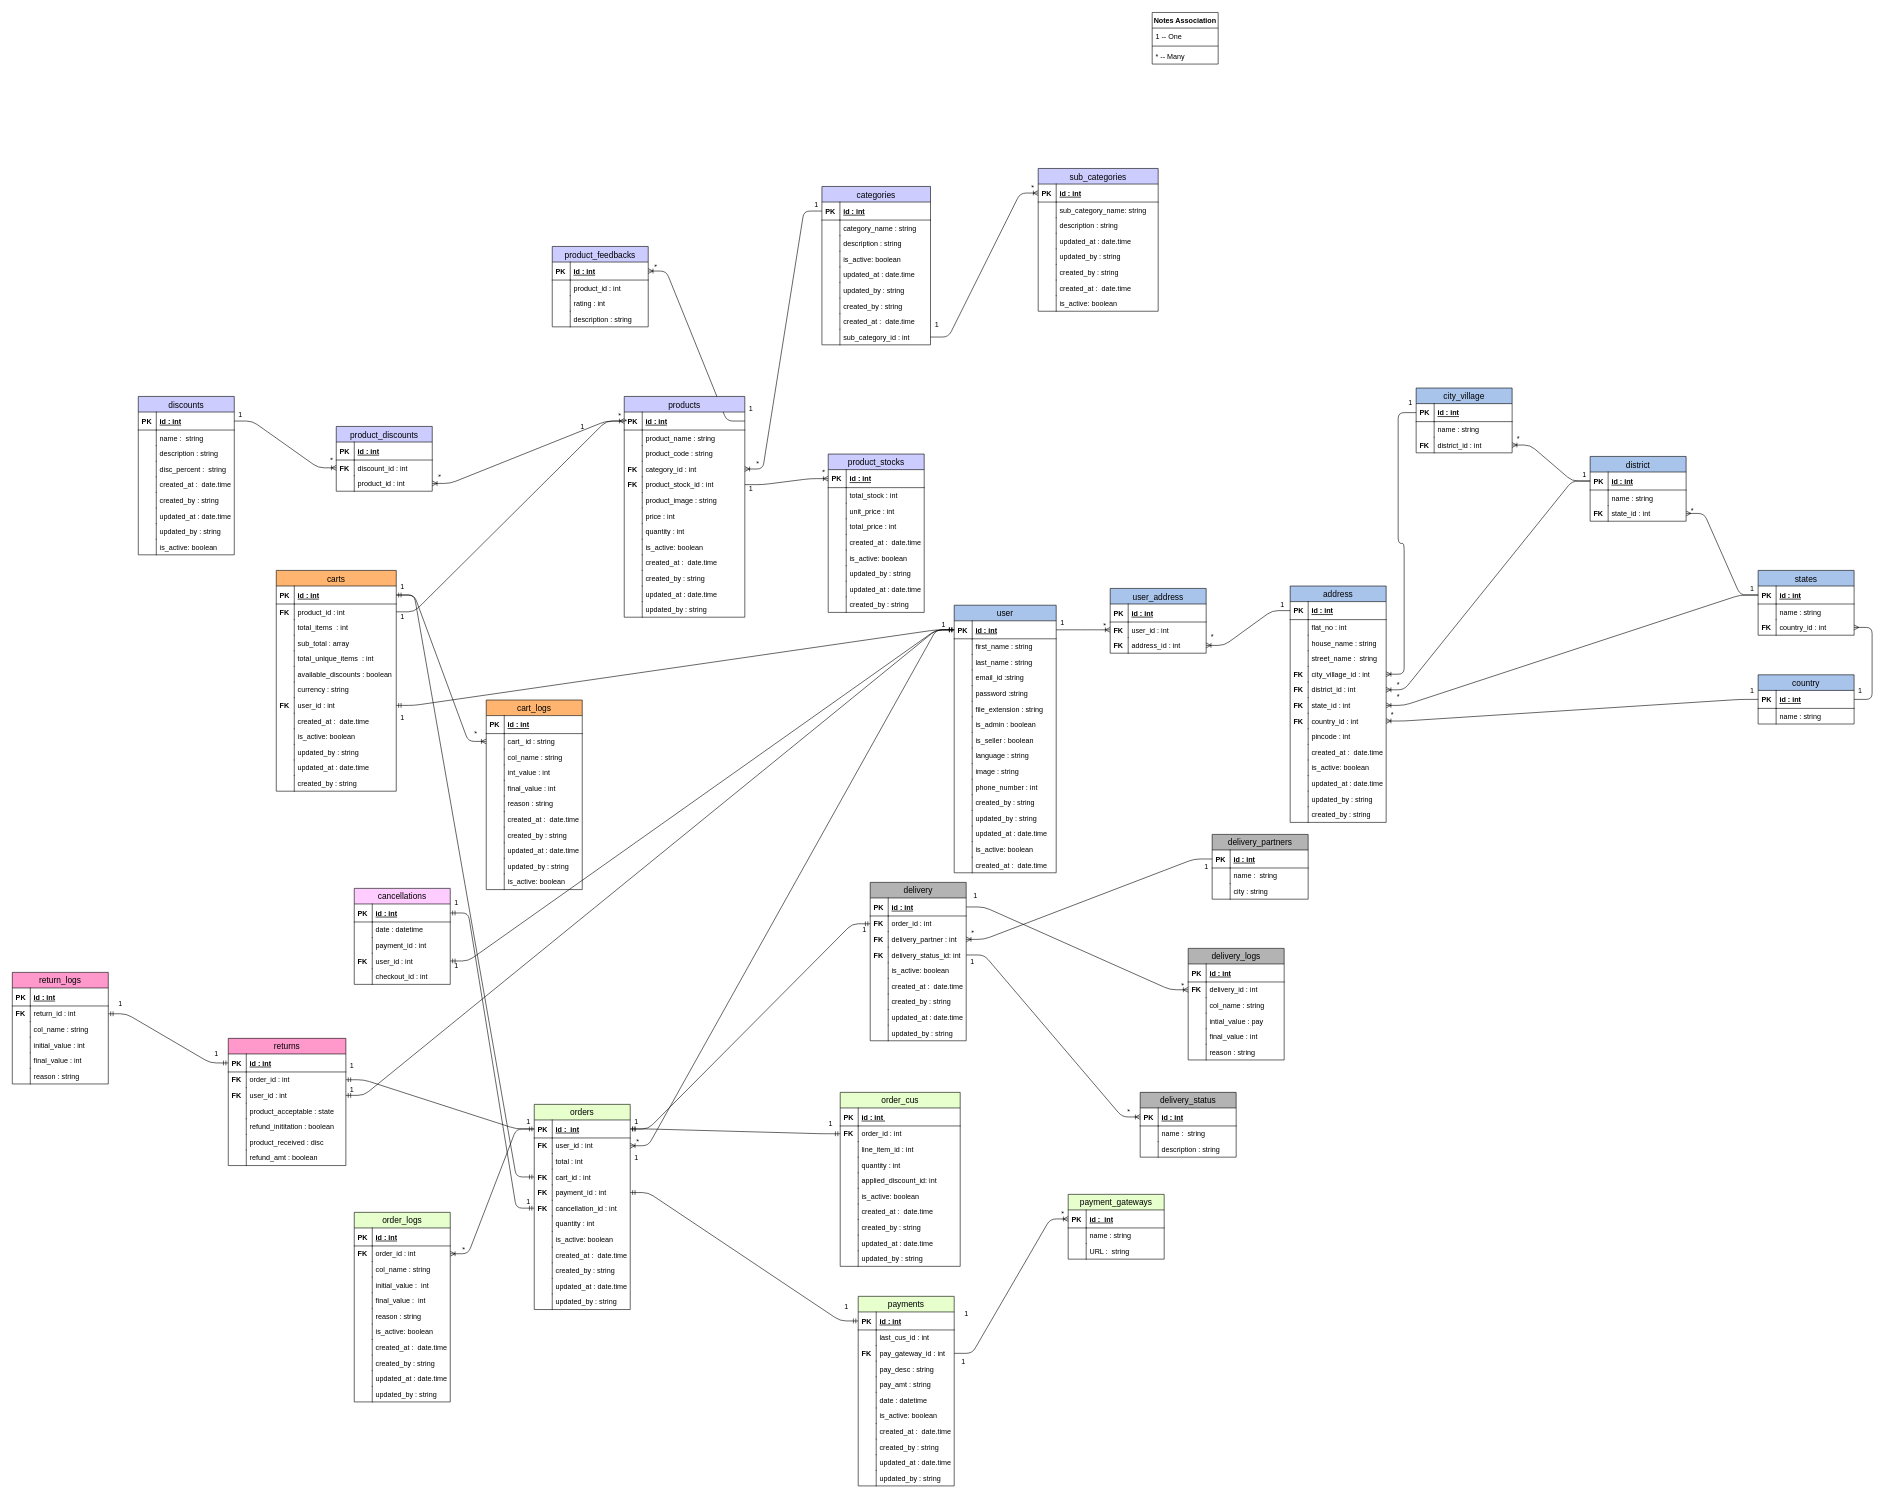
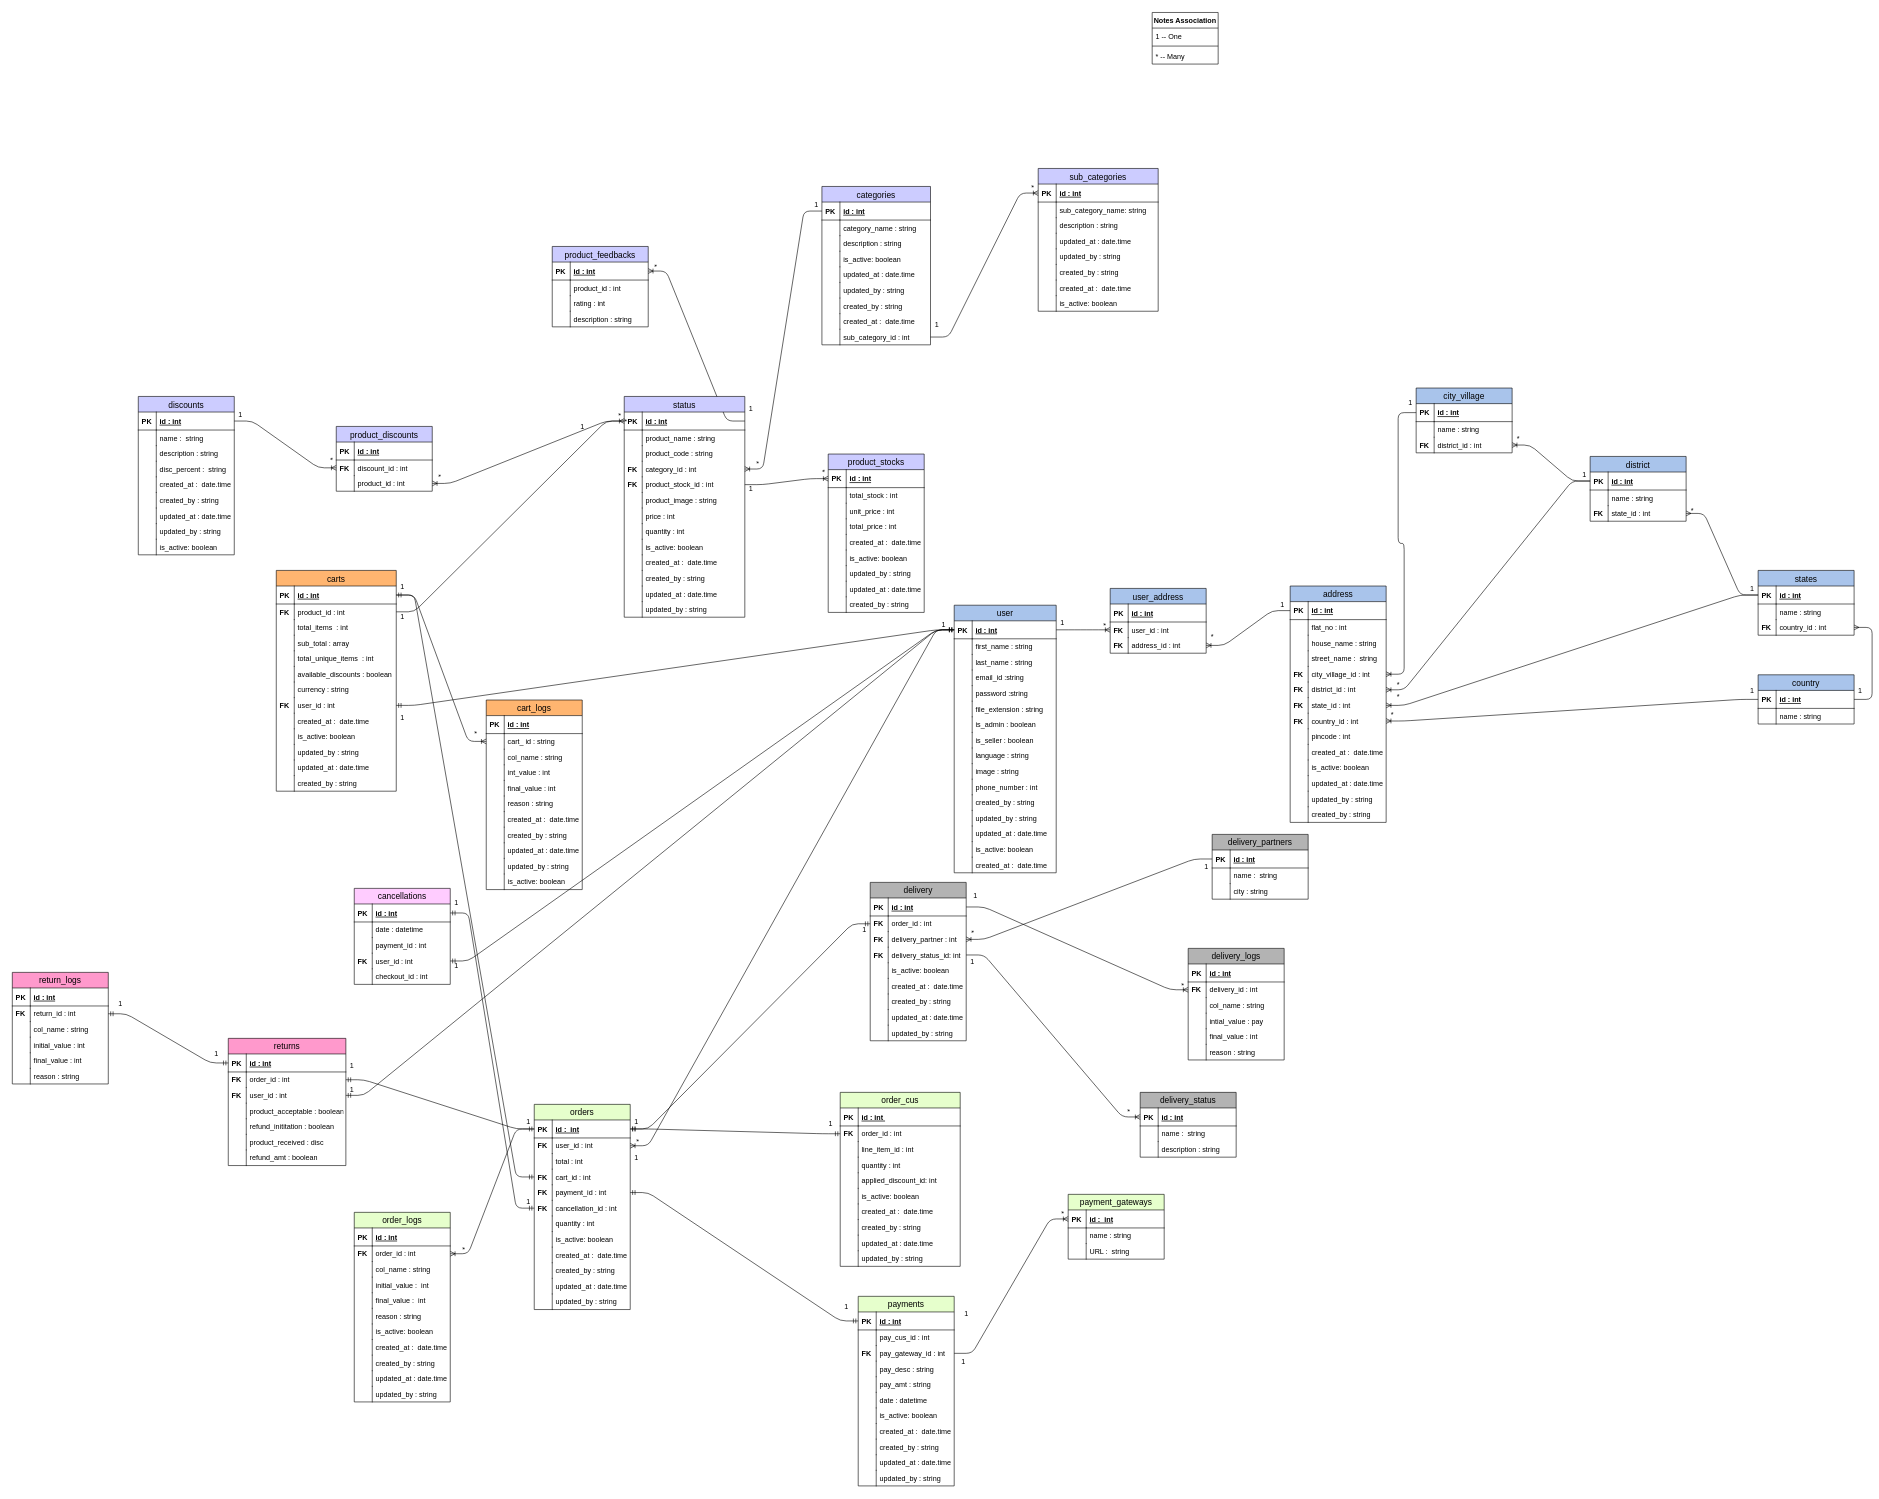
(684, 405) -> (684, 405)
(298, 1111) -> (301, 1111)
(908, 1338) -> (907, 1338)
